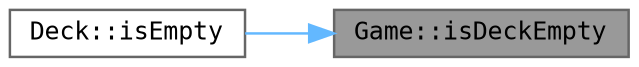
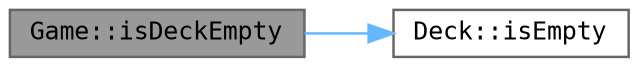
(277, 33) -> (336, 33)
